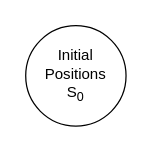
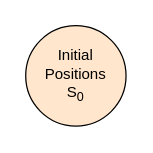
(76, 76) -> (76, 76)
